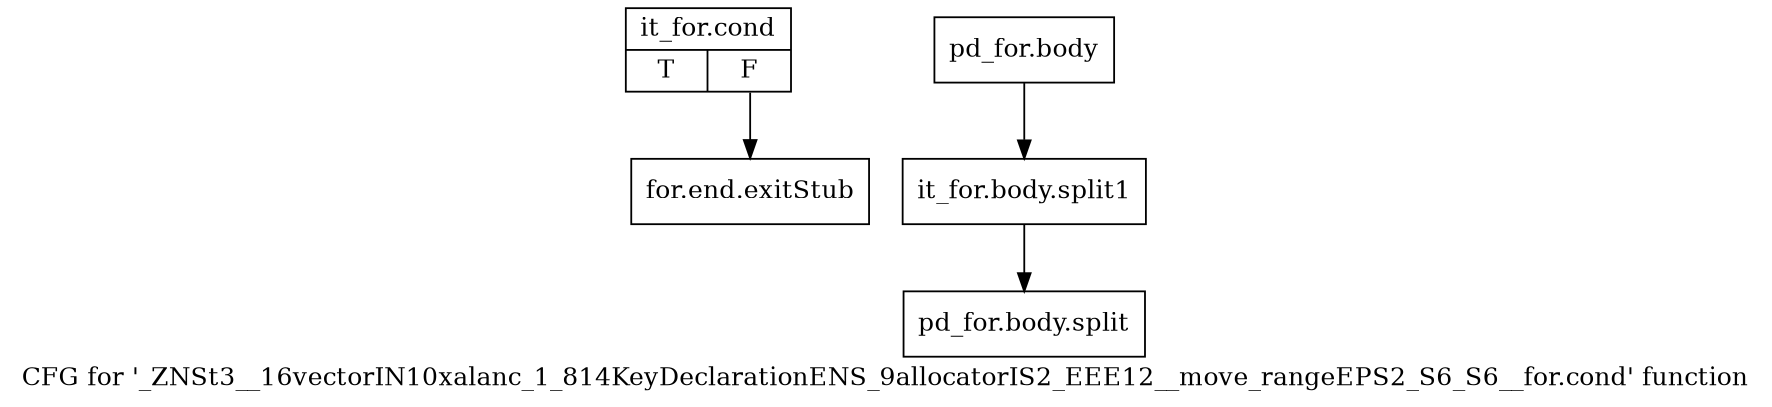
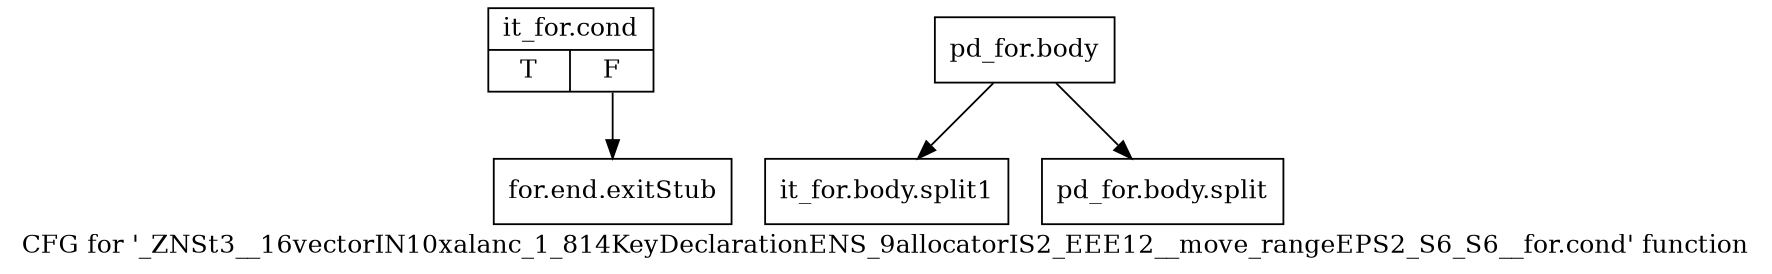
(1024, 249) -> (1087, 114)
